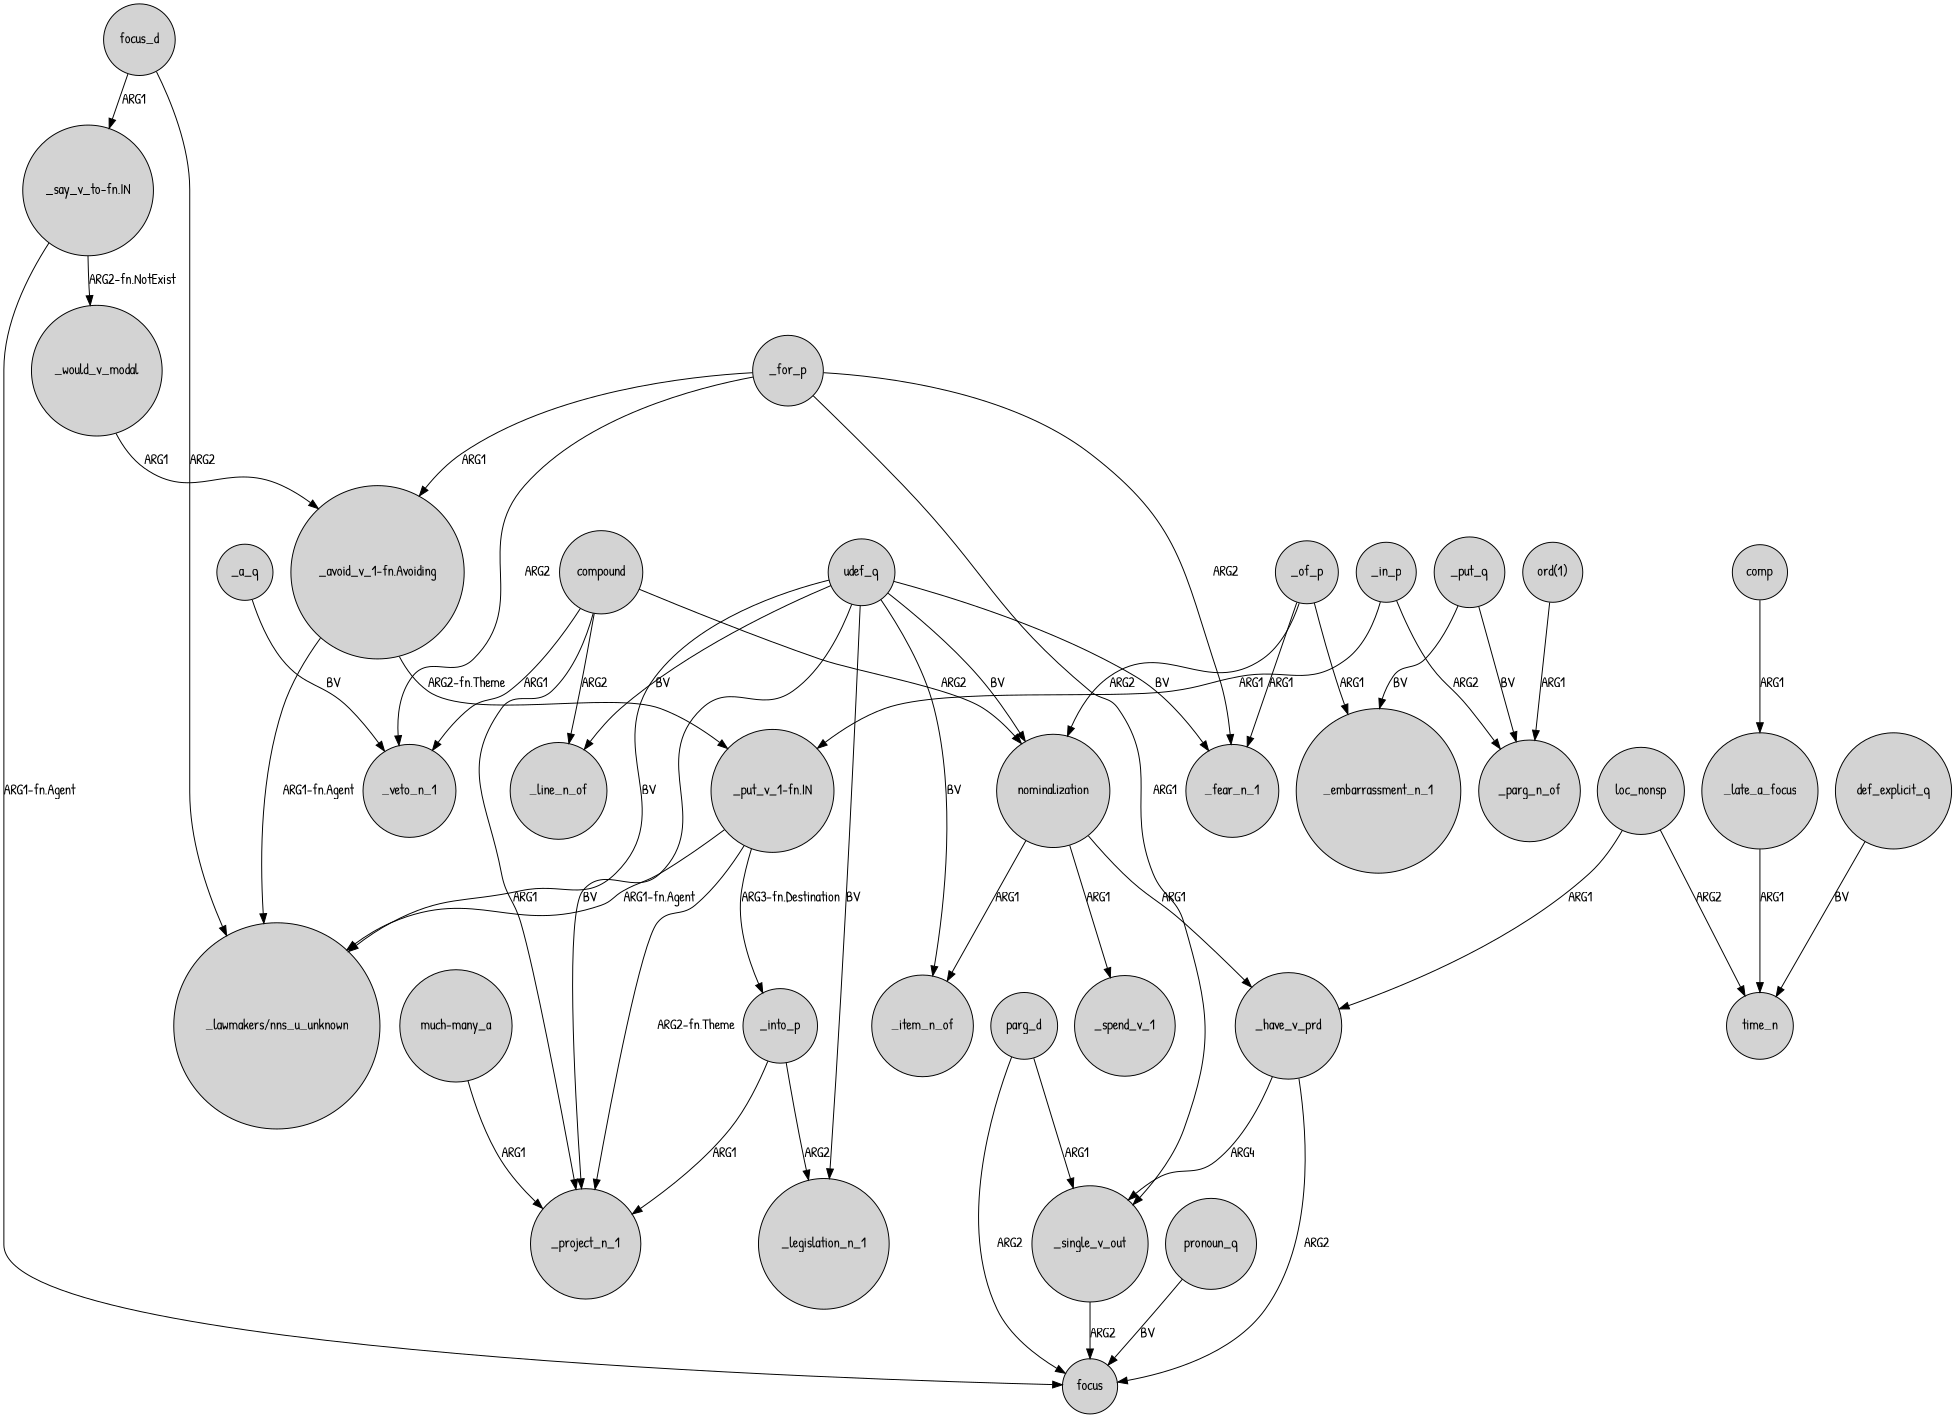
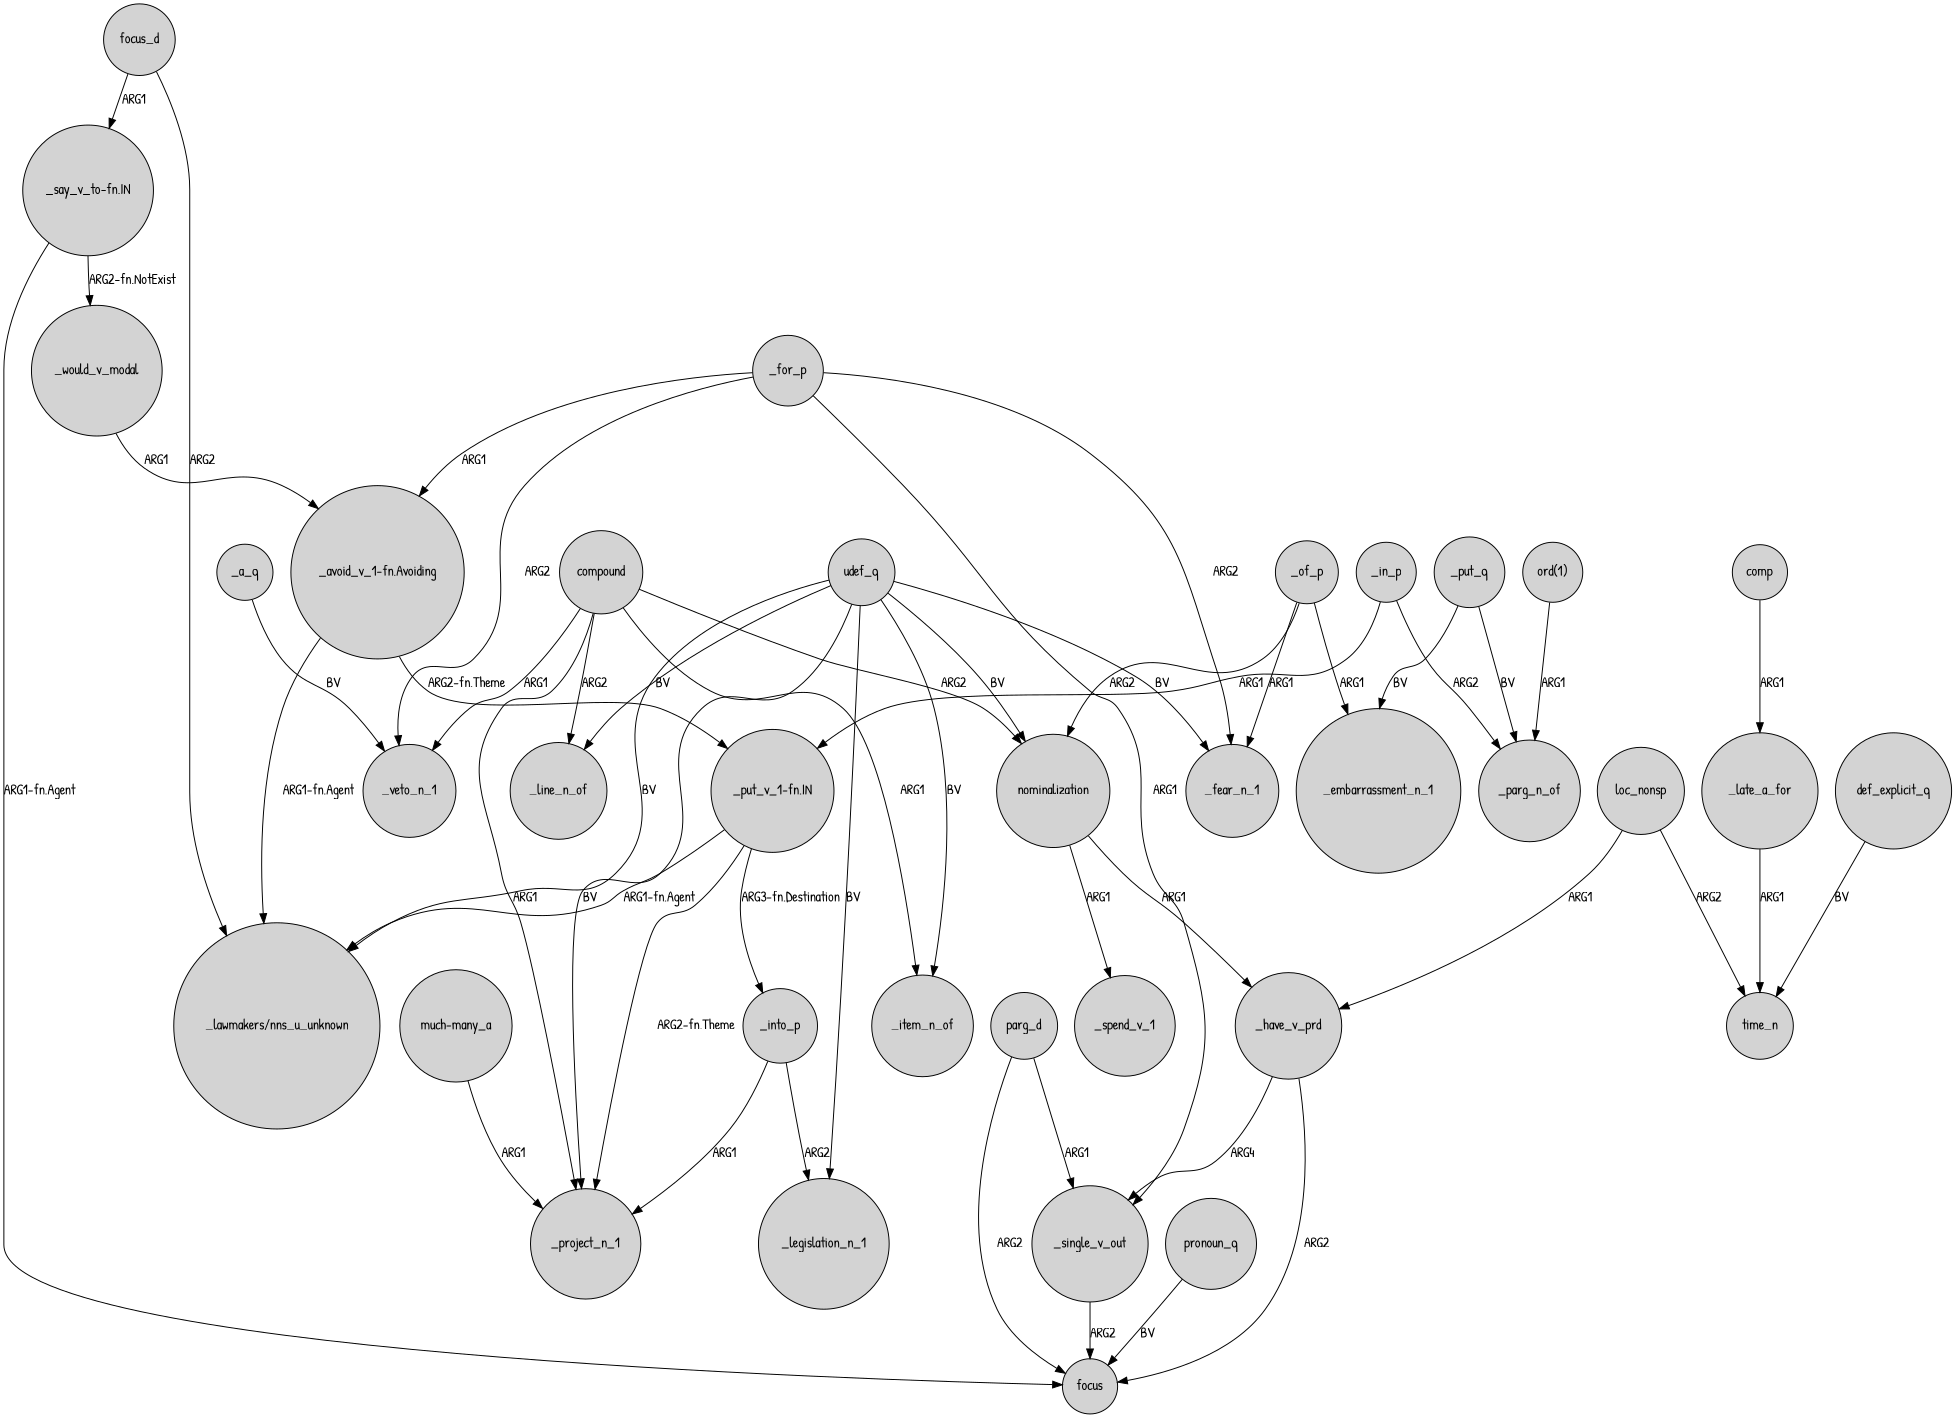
(1760, 791) -> (1760, 791)
(989, 907) -> (846, 712)
